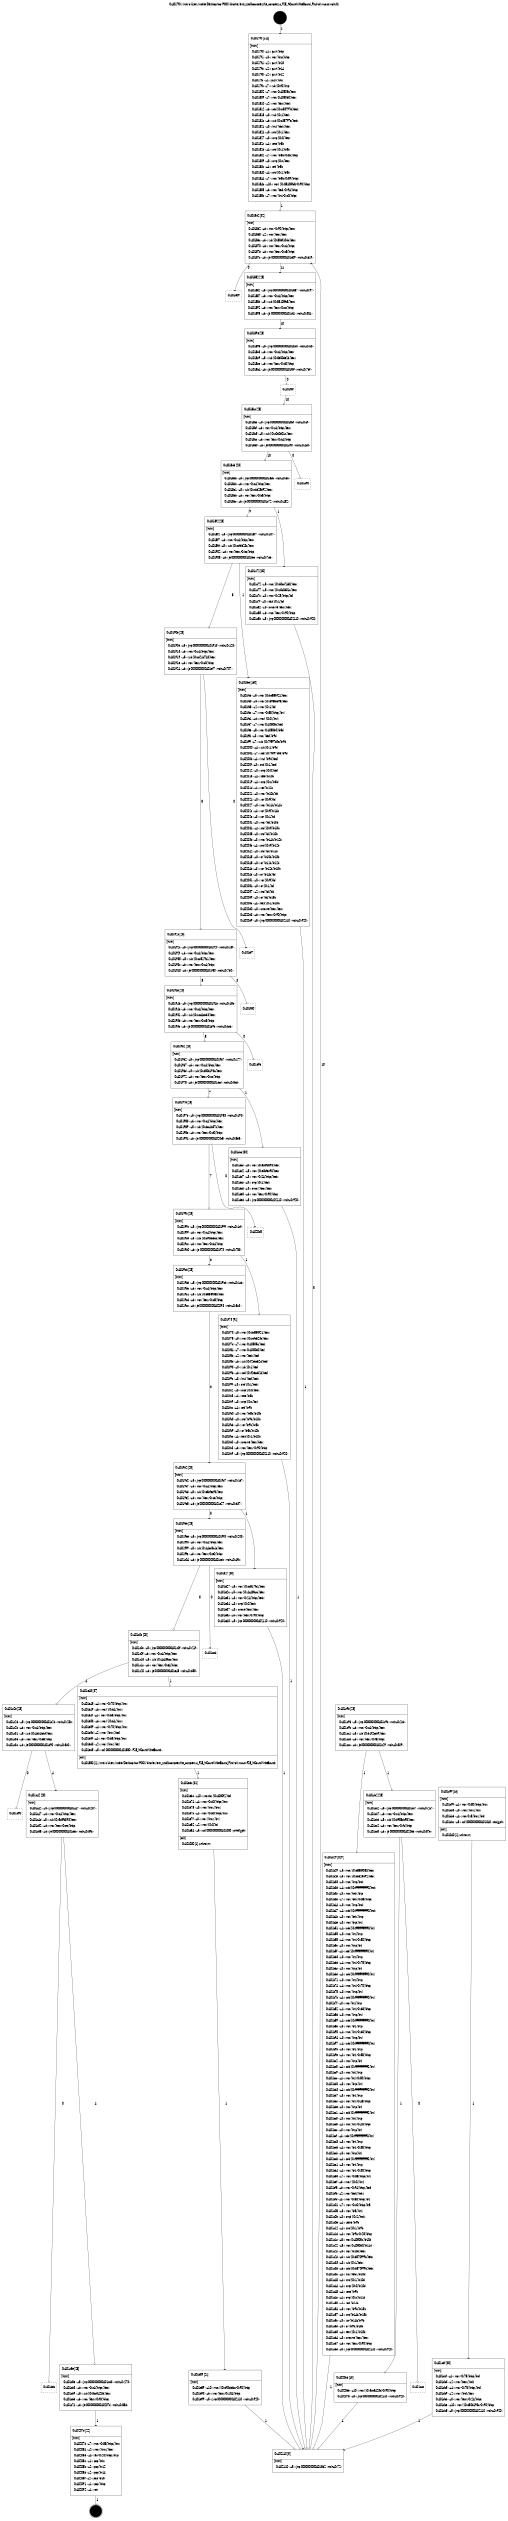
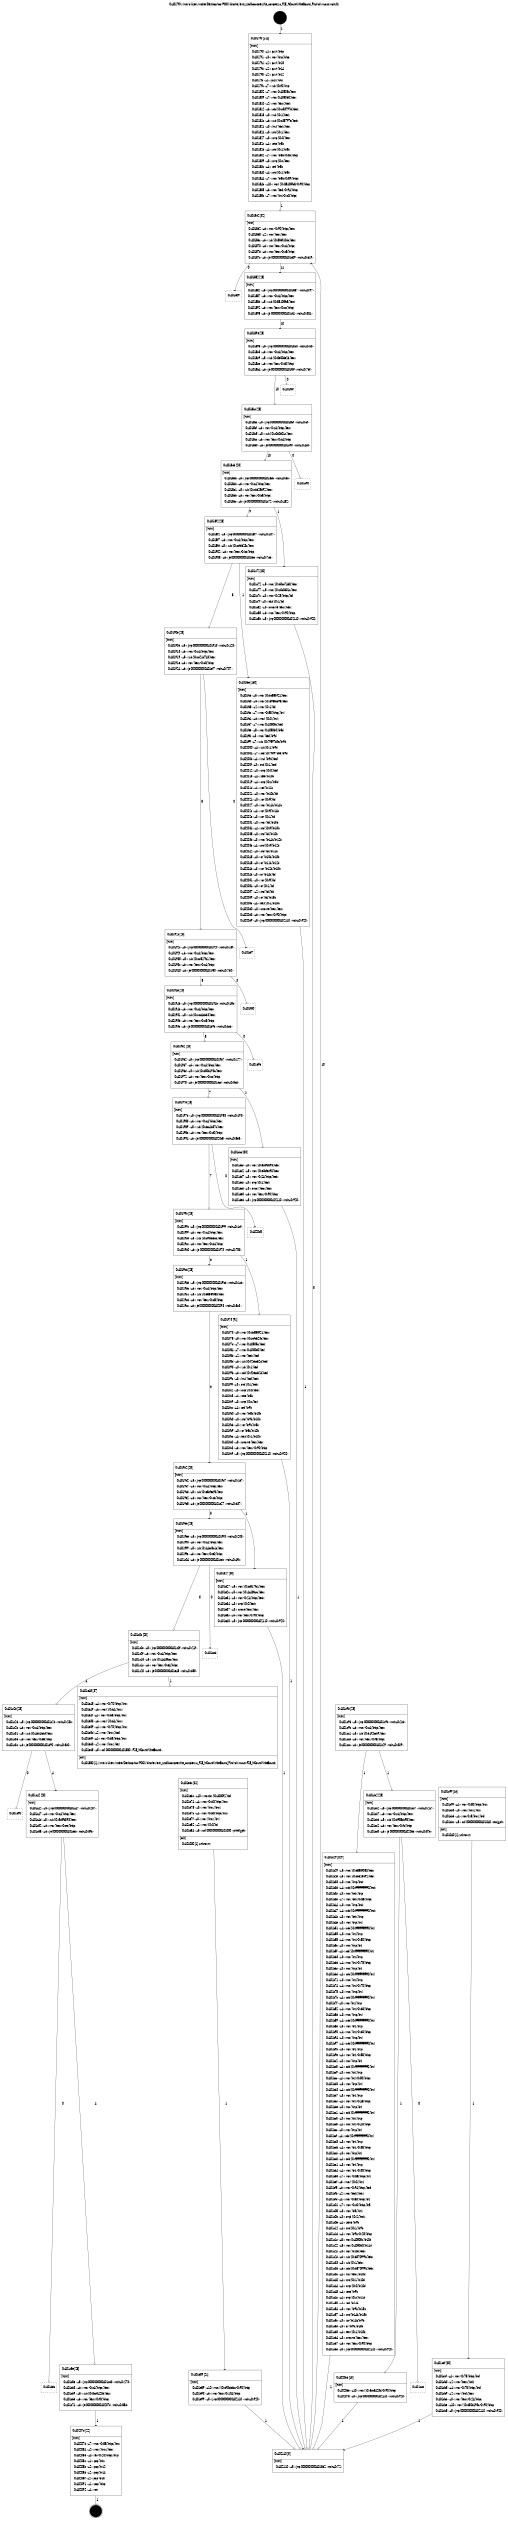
(285, 399) -> (274, 389)
(196, 1773) -> none
